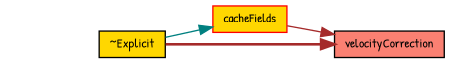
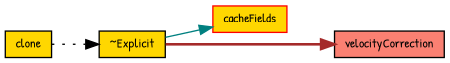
(304, 29) -> none
none -> (28, 44)
